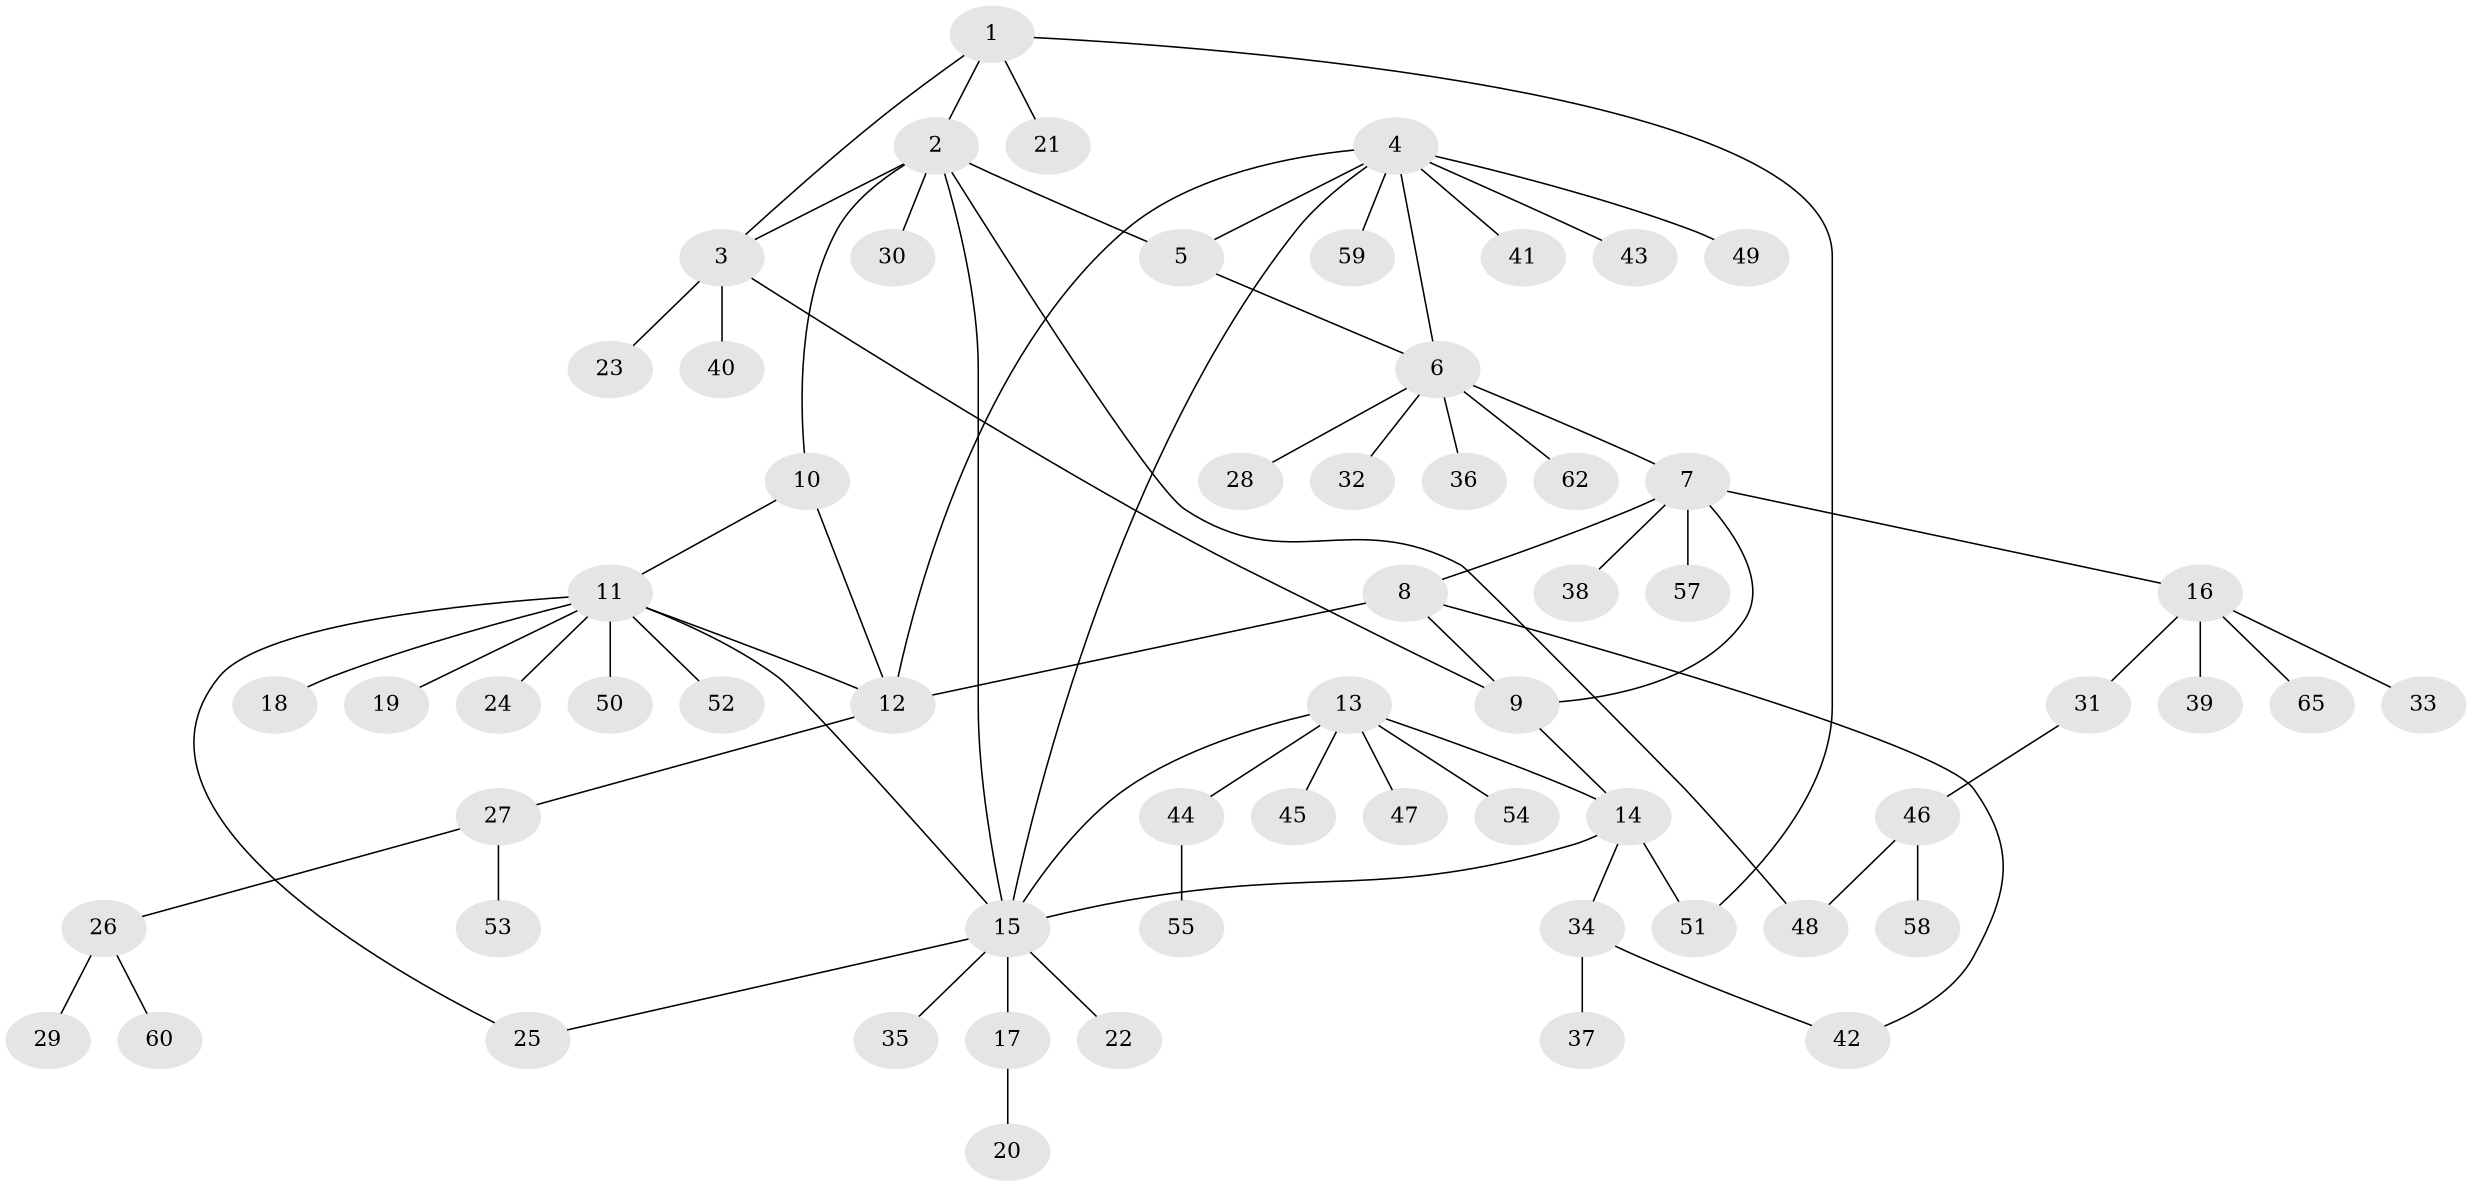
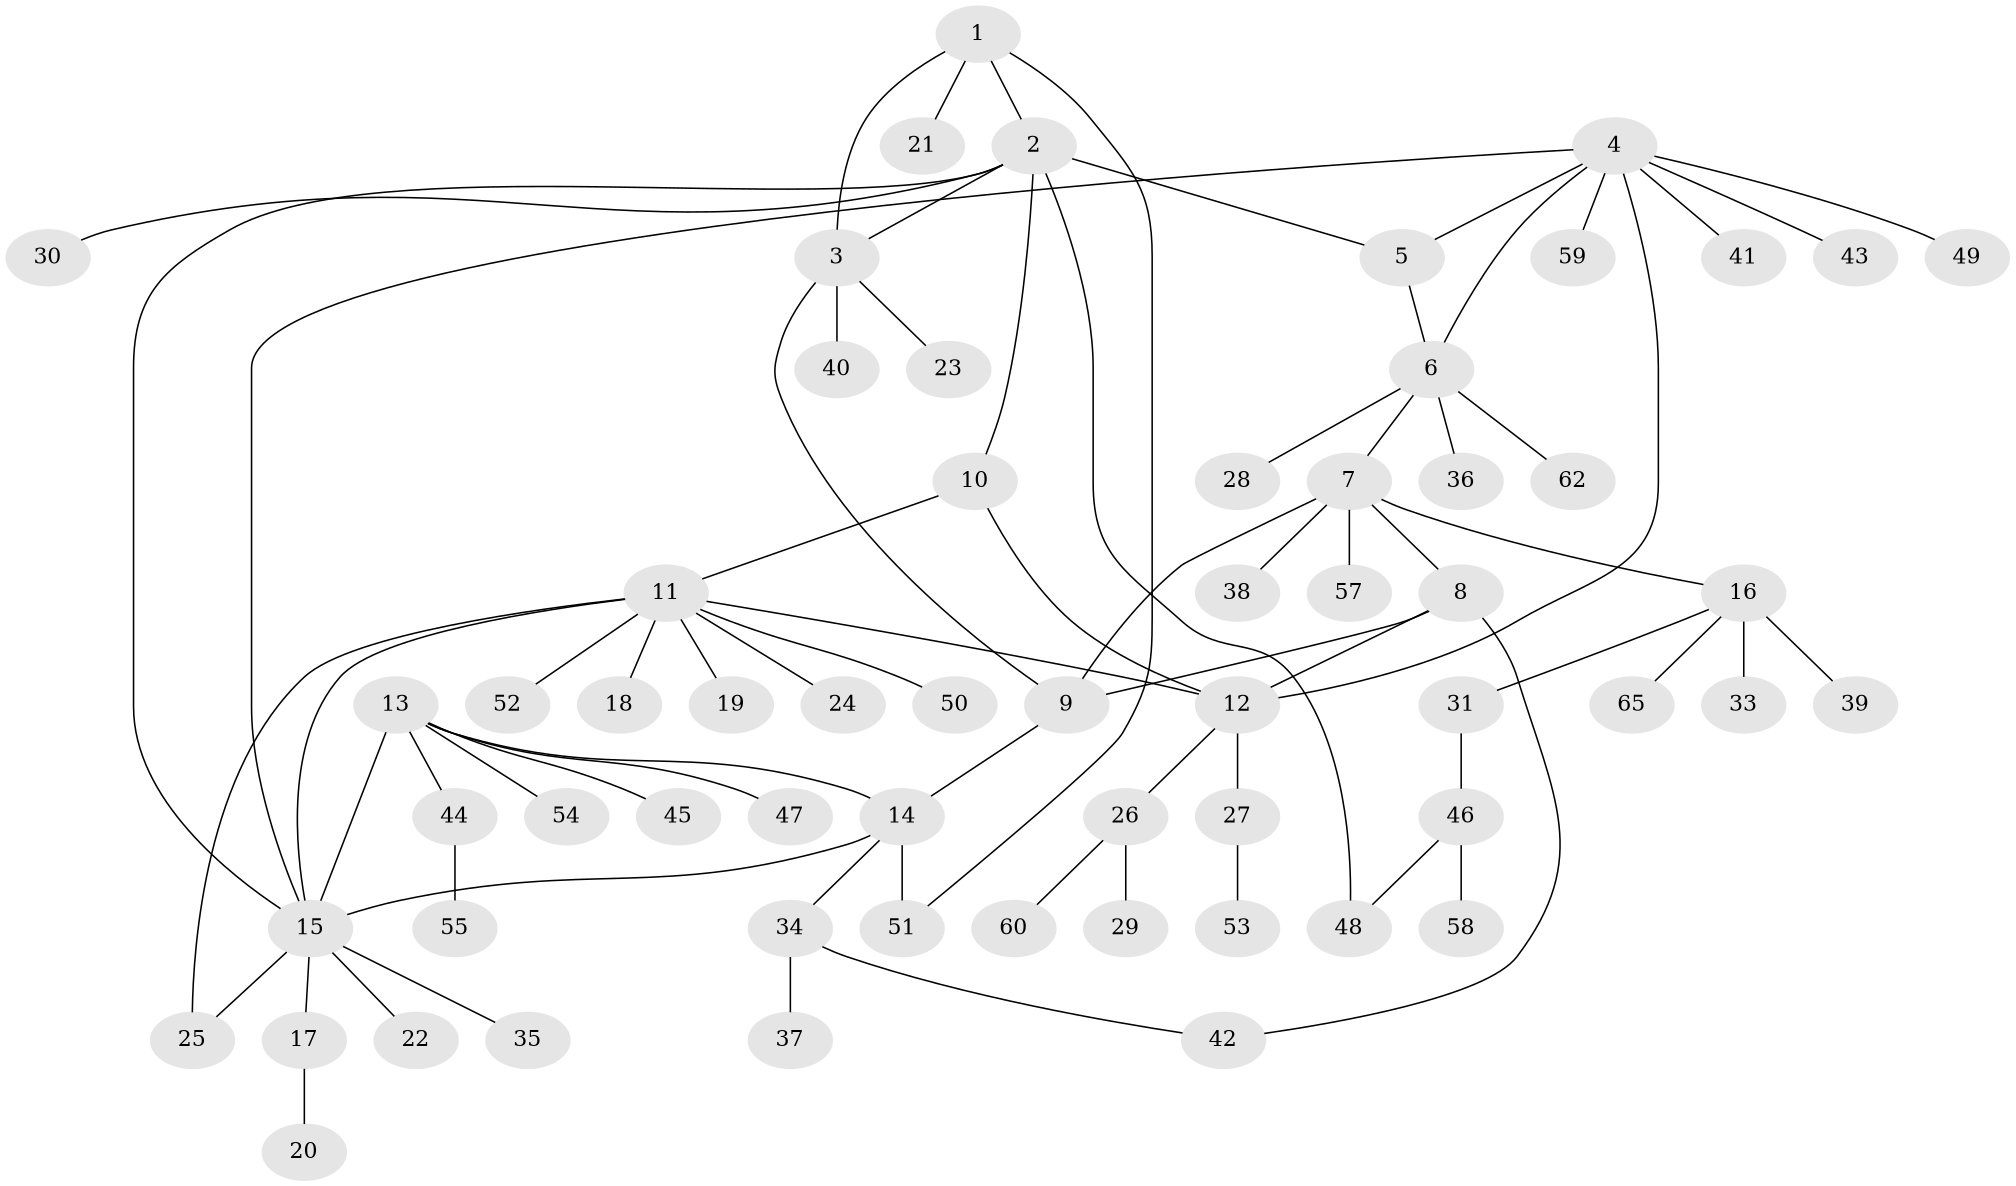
(1352, 481) -> none
(301, 873) -> (1182, 761)
